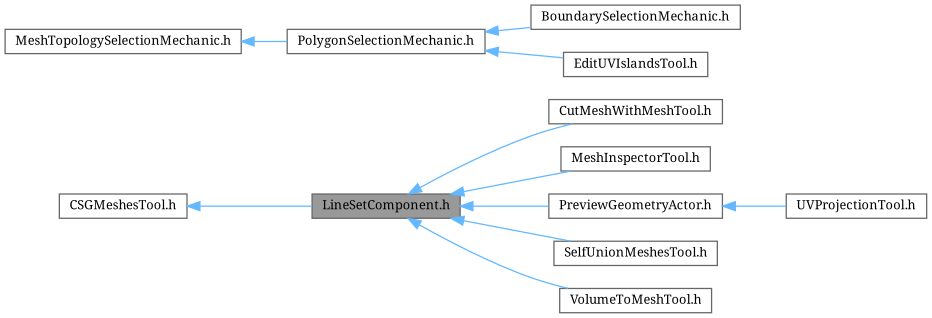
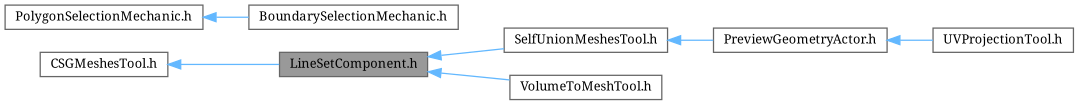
(123, 41) -> none
(636, 64) -> none
(636, 112) -> none
(636, 159) -> none
(511, 206) -> (697, 40)
